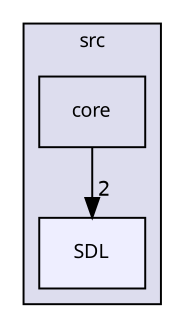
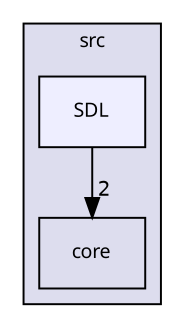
(92, 173) -> (92, 173)
